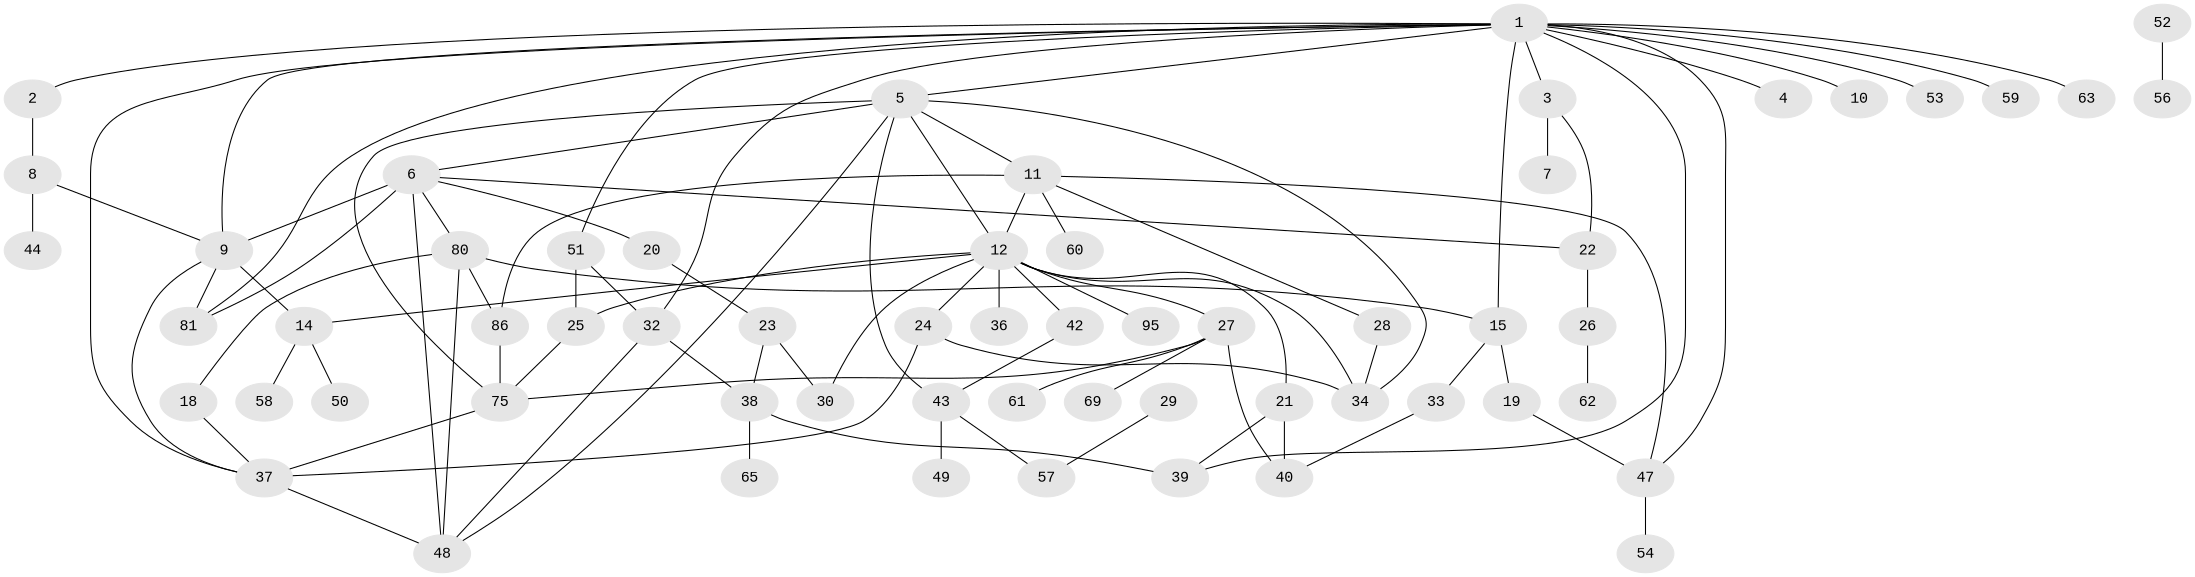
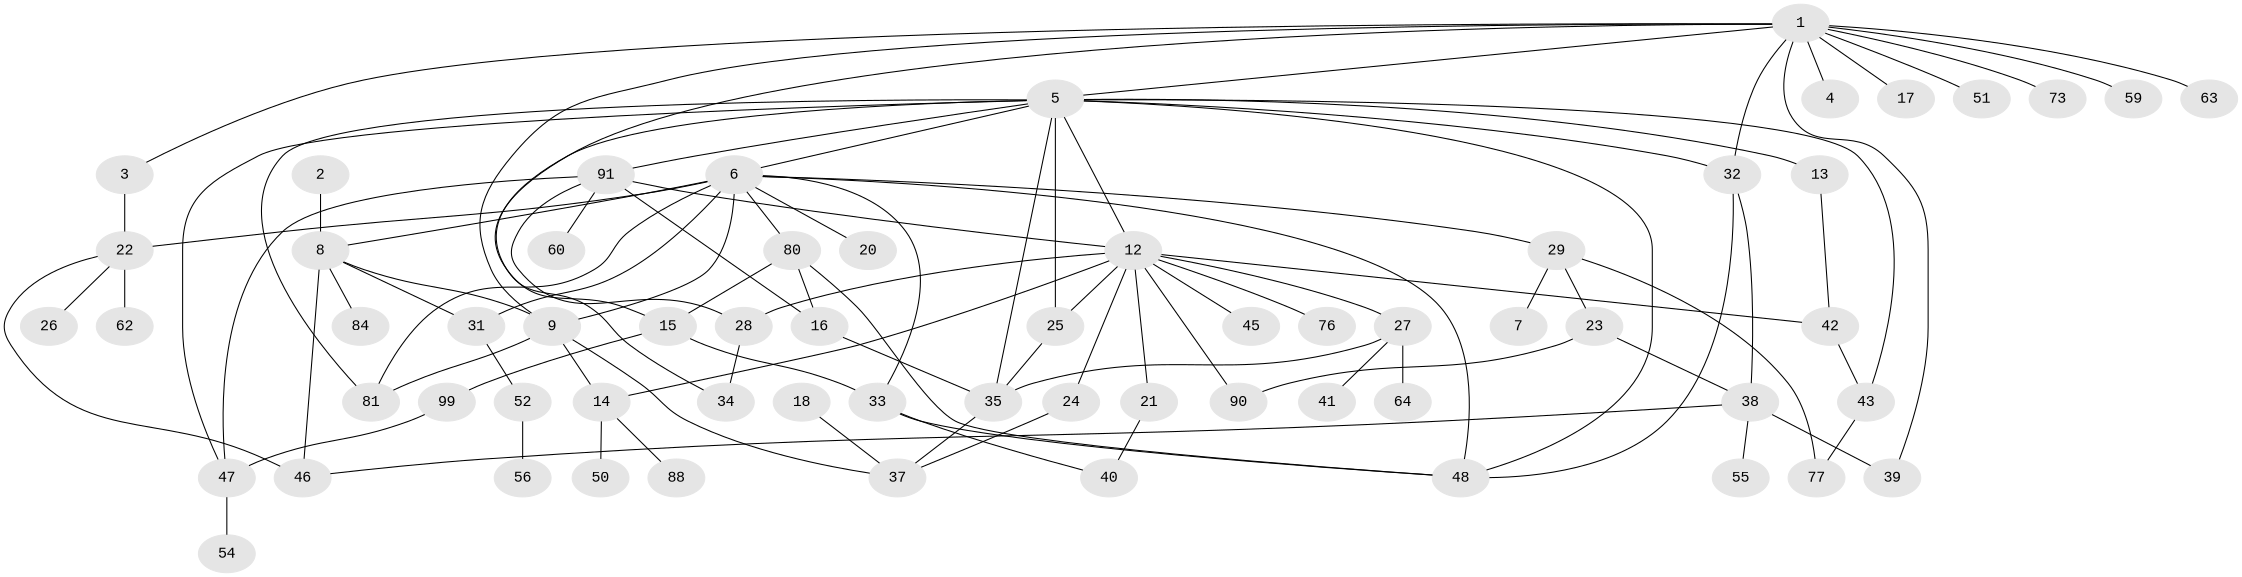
(771, 30) -> none
(739, 60) -> (521, 113)
(260, 76) -> none
(1859, 99) -> (1906, 99)
(1935, 99) -> (2058, 99)
(1548, 137) -> (1538, 288)
(1033, 175) -> (606, 175)
none -> (1820, 175)
(1726, 195) -> (469, 126)
none -> (1148, 197)
none -> (510, 218)
none -> (907, 233)
(33, 251) -> (361, 326)
(1178, 279) -> (933, 273)
(610, 285) -> (1397, 121)
(576, 289) -> (1055, 213)
(299, 290) -> none
(717, 293) -> (1575, 289)
none -> (476, 326)
(500, 326) -> (820, 326)
(999, 326) -> (1327, 326)
(1151, 326) -> (1251, 326)
(1182, 364) -> none
(1588, 364) -> (125, 289)
(264, 402) -> (676, 478)
(500, 402) -> (993, 402)
(825, 402) -> (1239, 402)
(1017, 402) -> (1327, 402)
(1093, 402) -> (1403, 402)
(1512, 402) -> (447, 402)
(1241, 406) -> none
(1232, 440) -> none
none -> (303, 478)
(750, 478) -> (1741, 478)
(941, 478) -> none
(1046, 478) -> (1817, 478)
(353, 516) -> (1165, 454)
